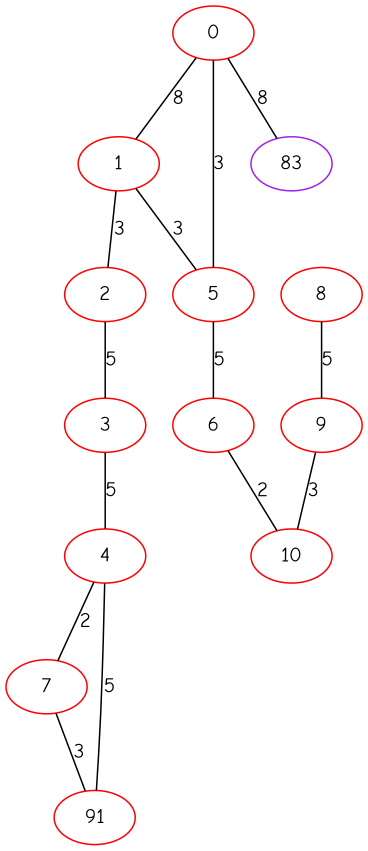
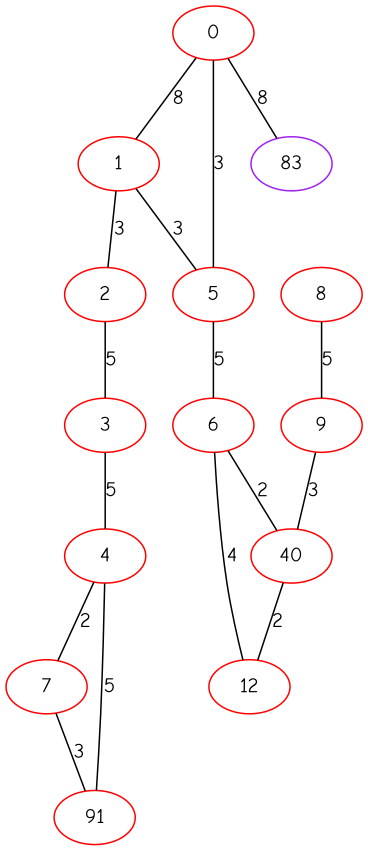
(292, 556) -> (292, 556)
none -> (249, 687)
